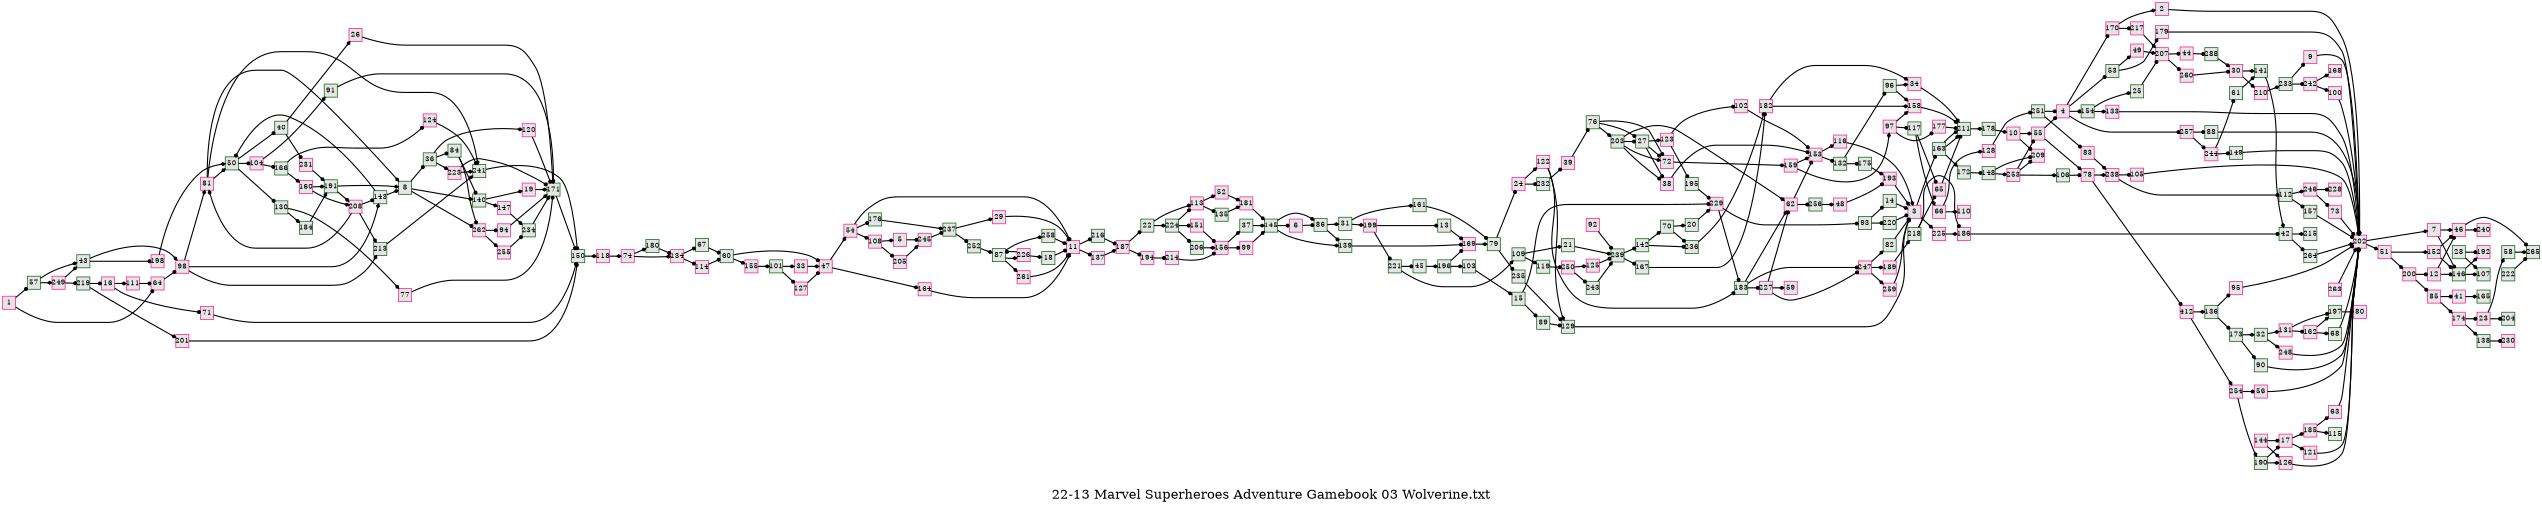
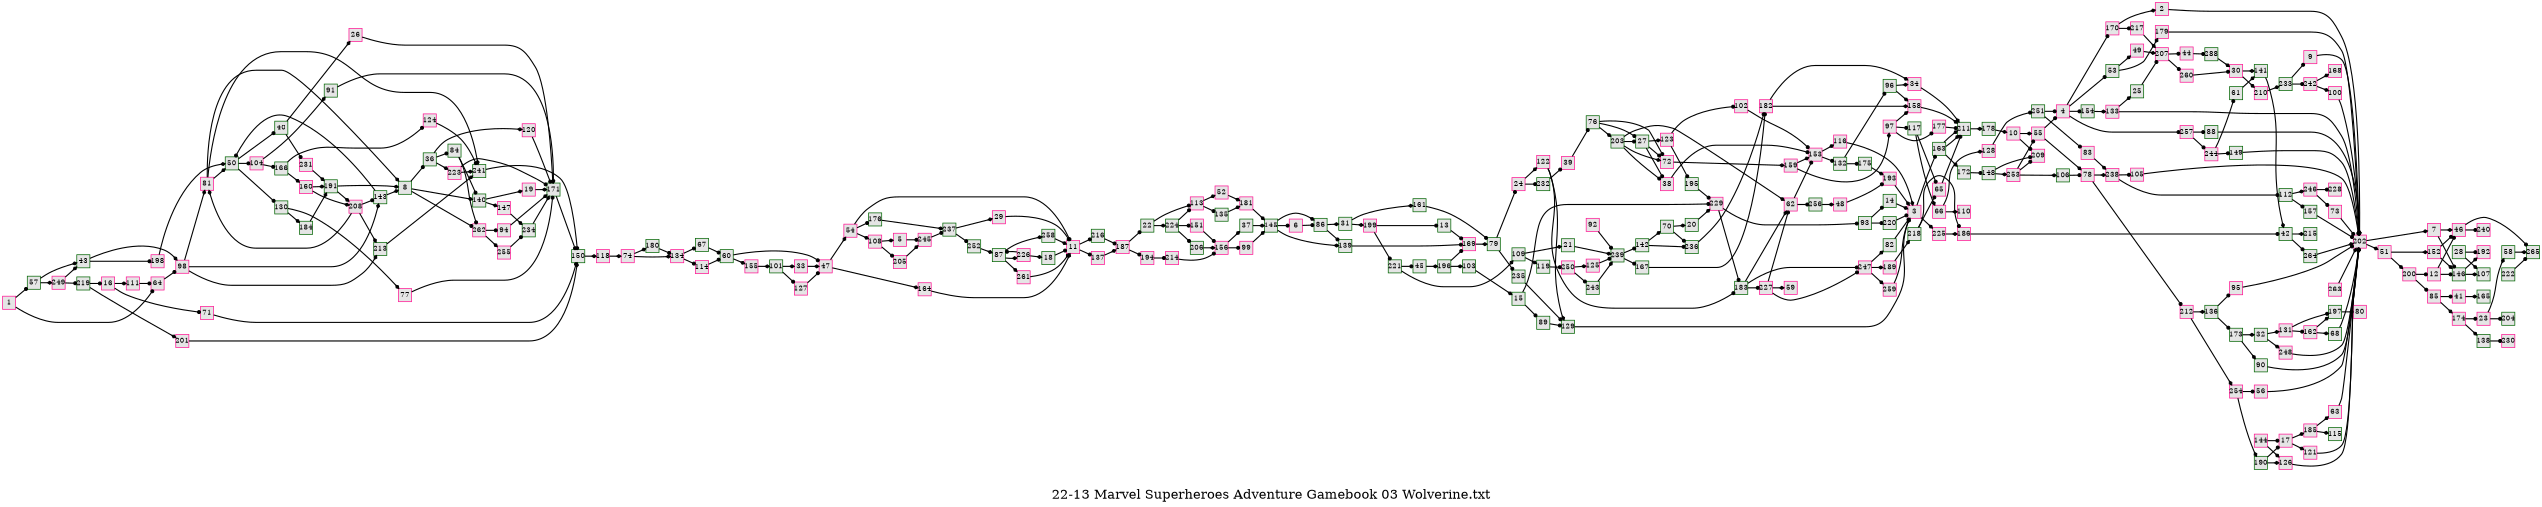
(2110, 99) -> (2123, 103)
(2187, 312) -> (2187, 312)
